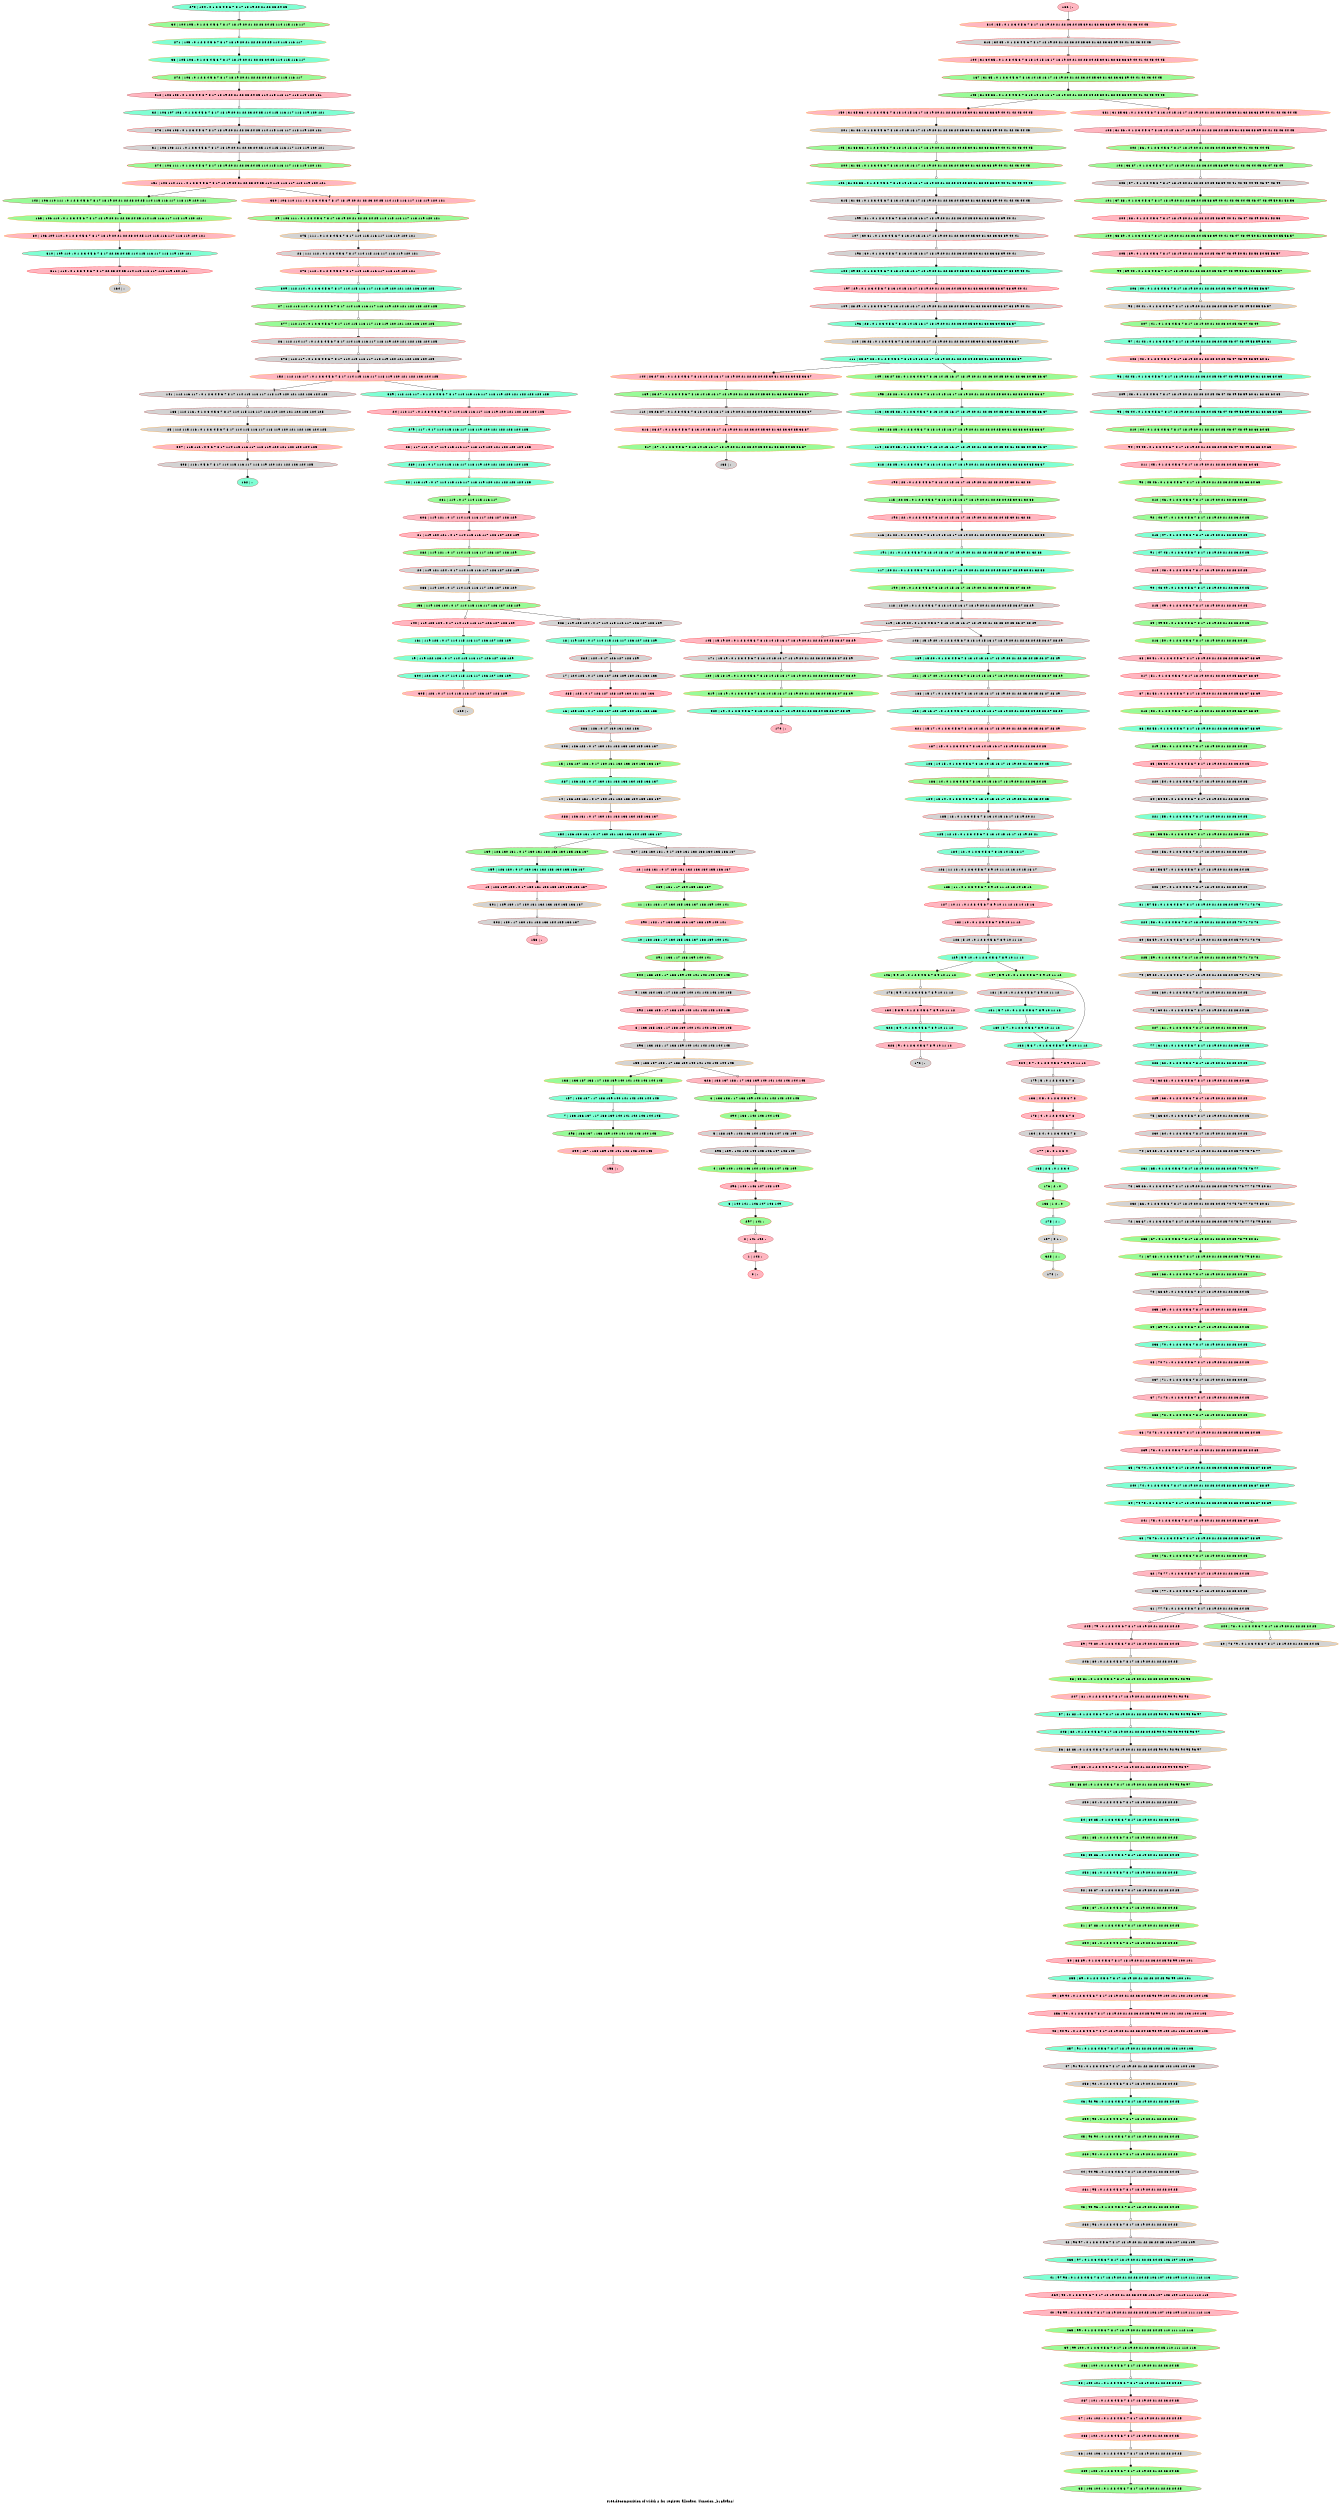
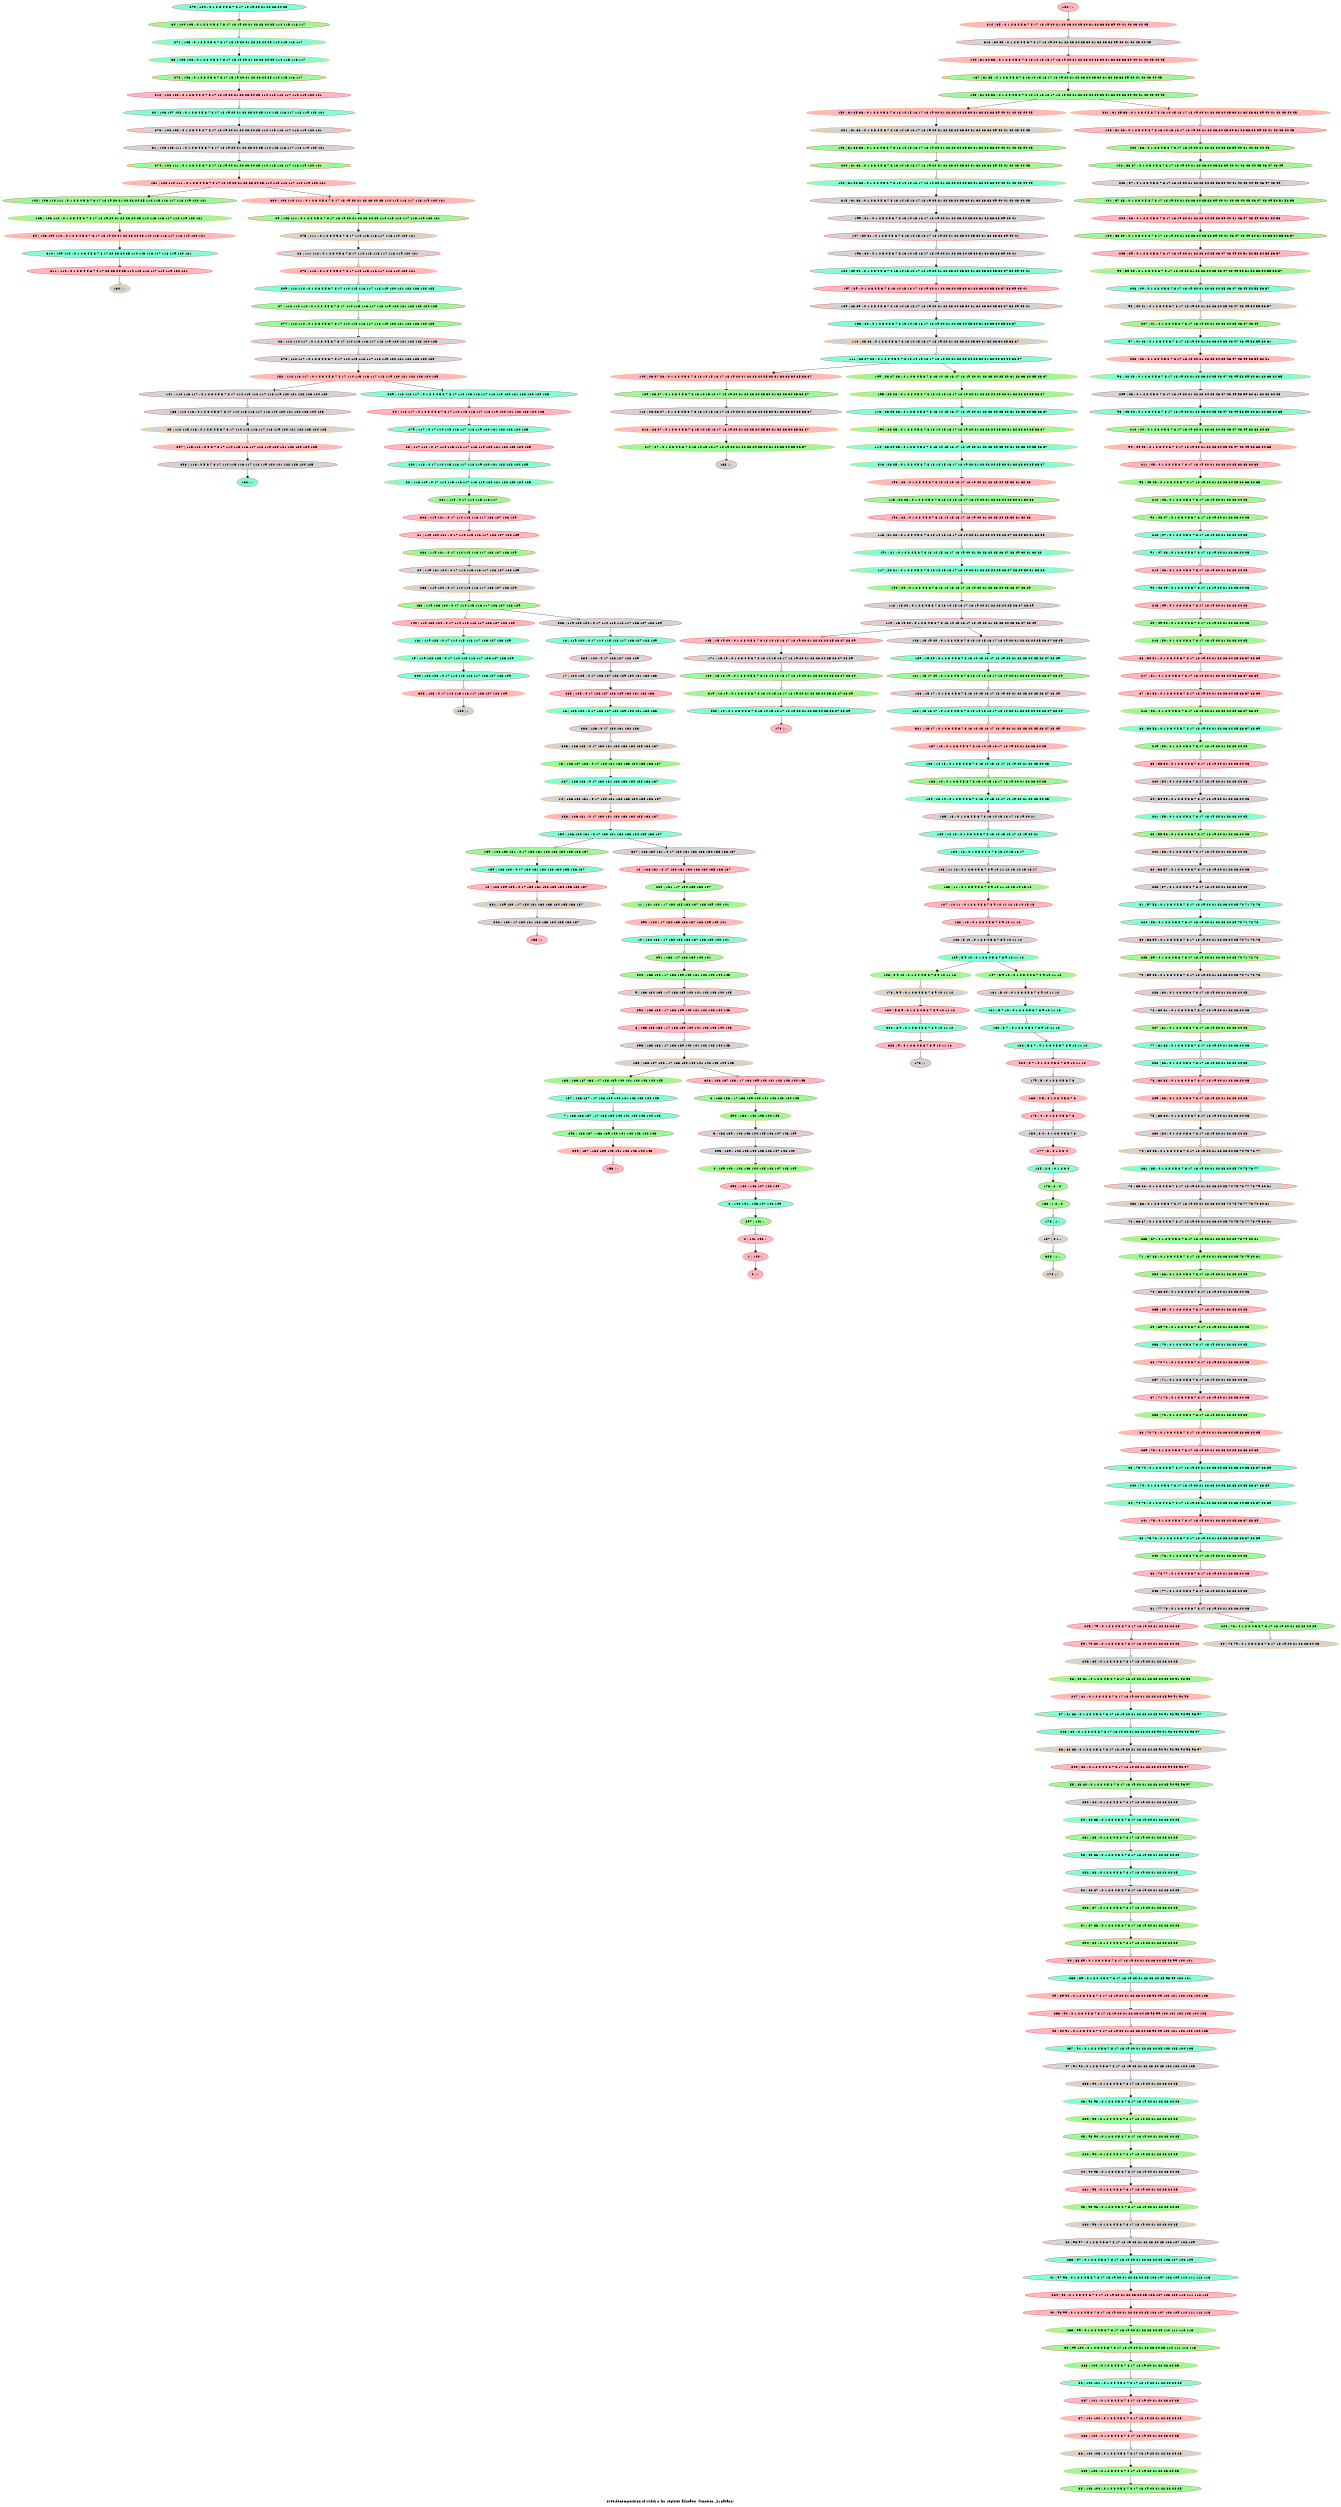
(469, 543) -> none
none -> (1200, 807)
(1084, 1003) -> (1026, 983)
none -> (1131, 2162)
